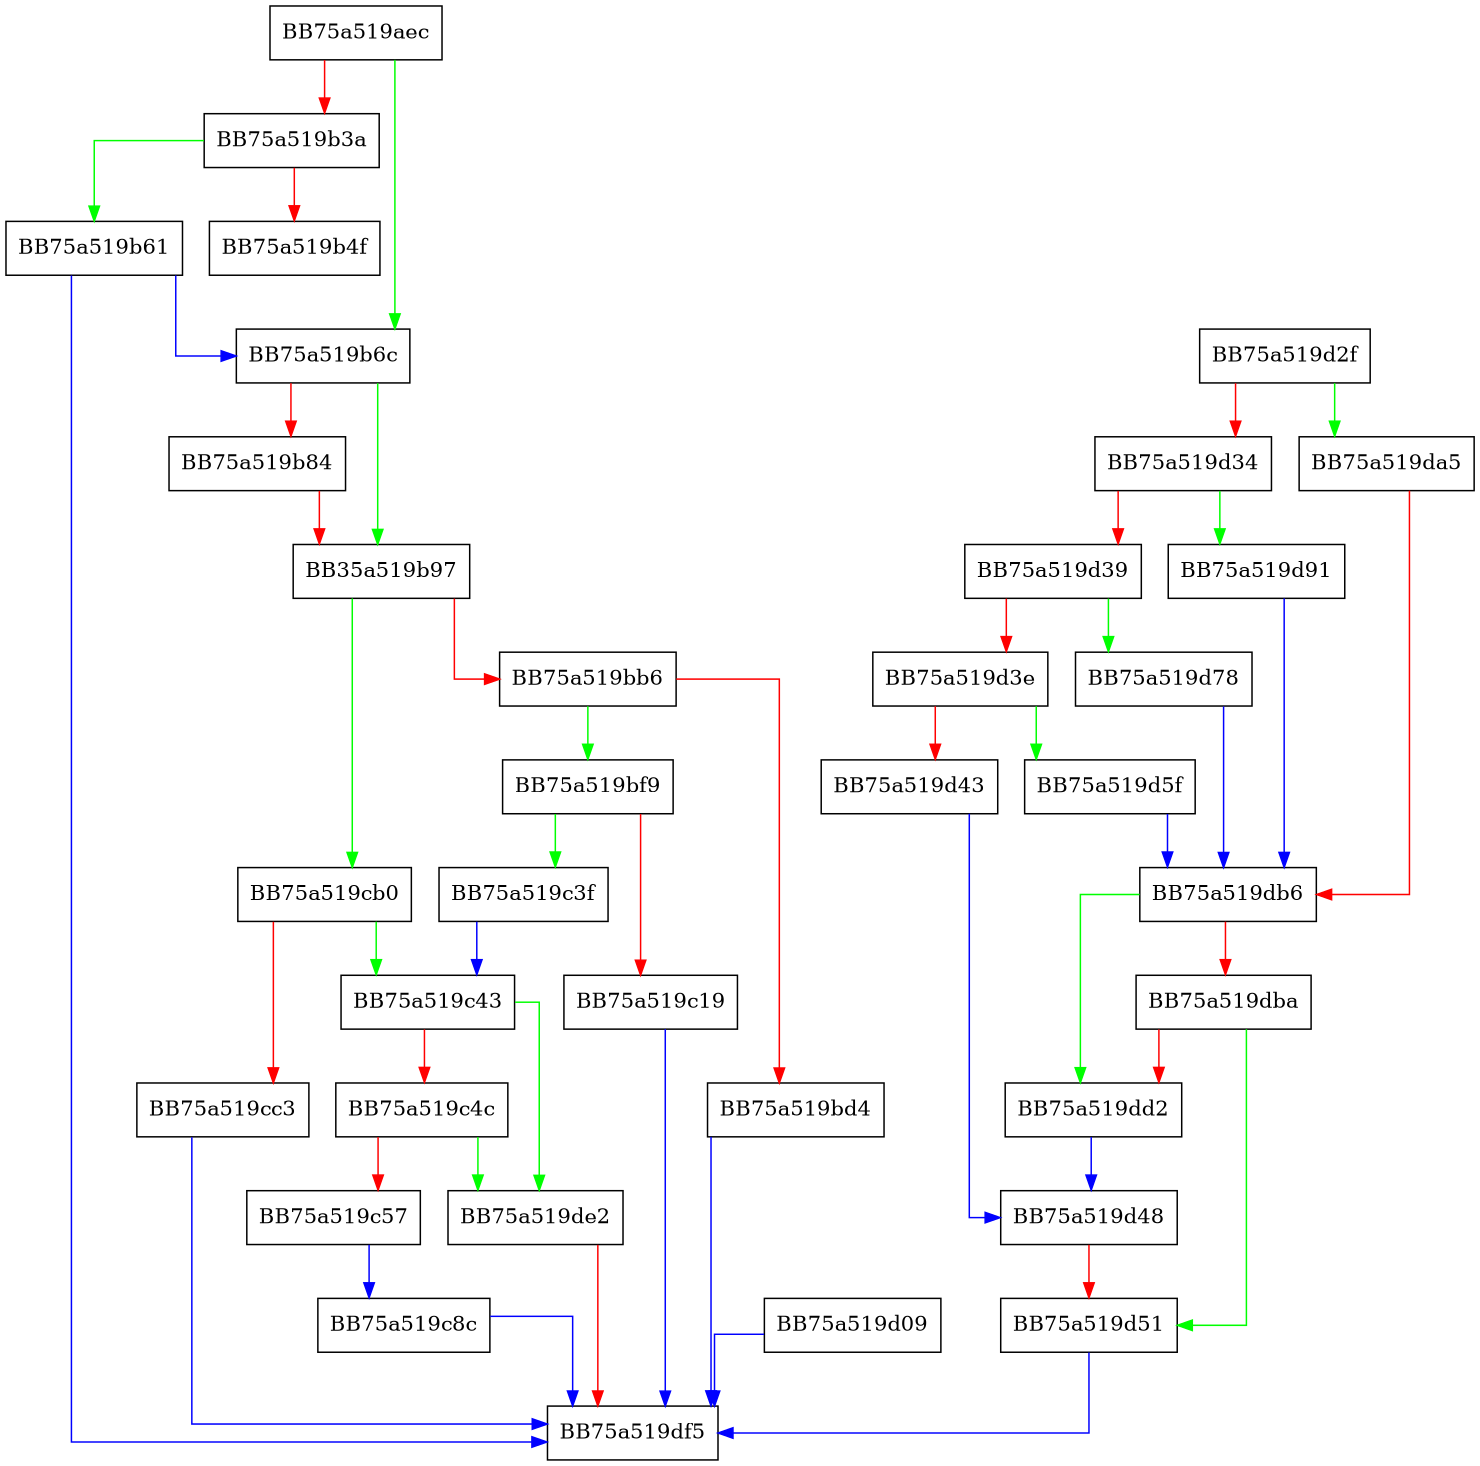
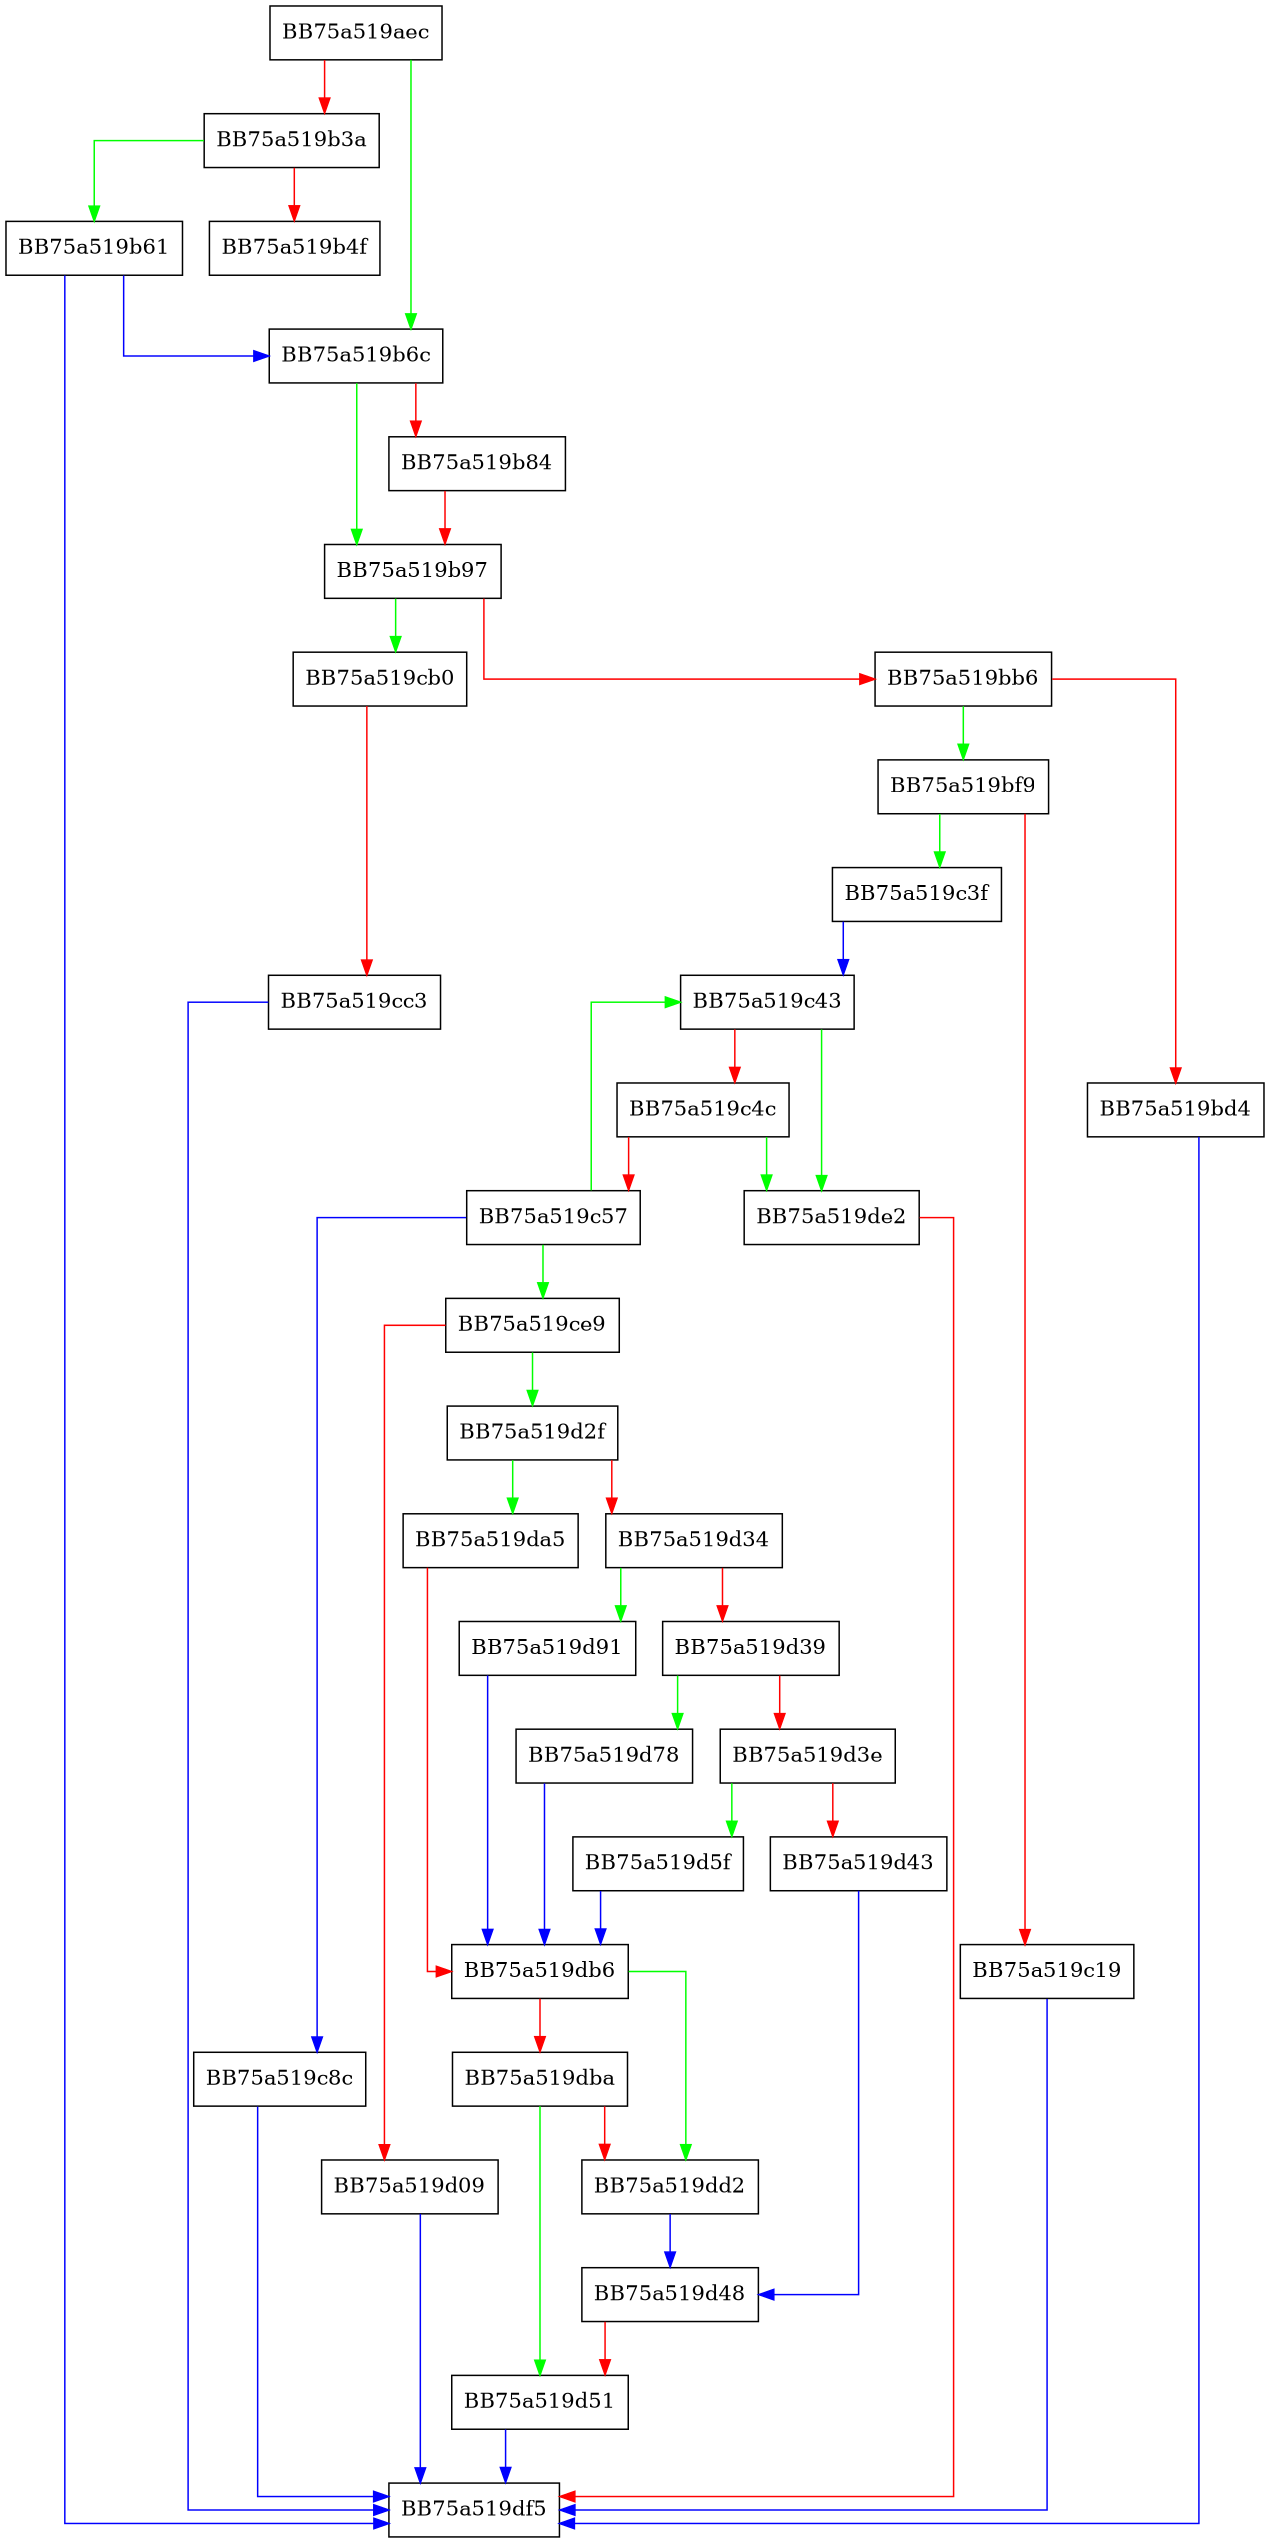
(381, 571) -> (413, 571)
(376, 941) -> (591, 1059)
none -> (533, 1325)
